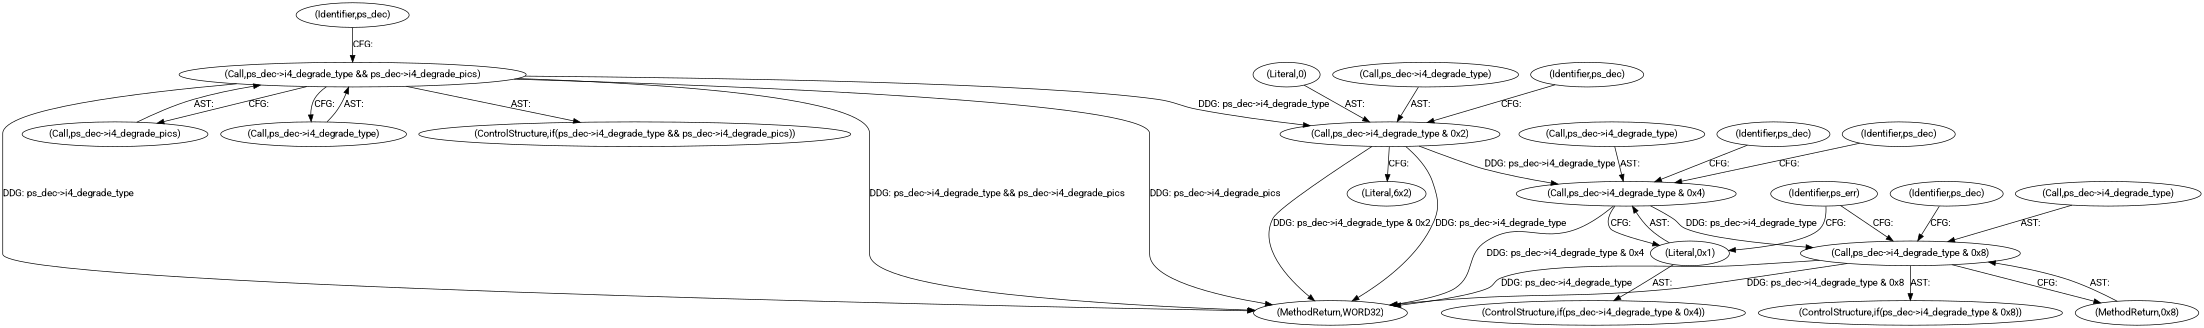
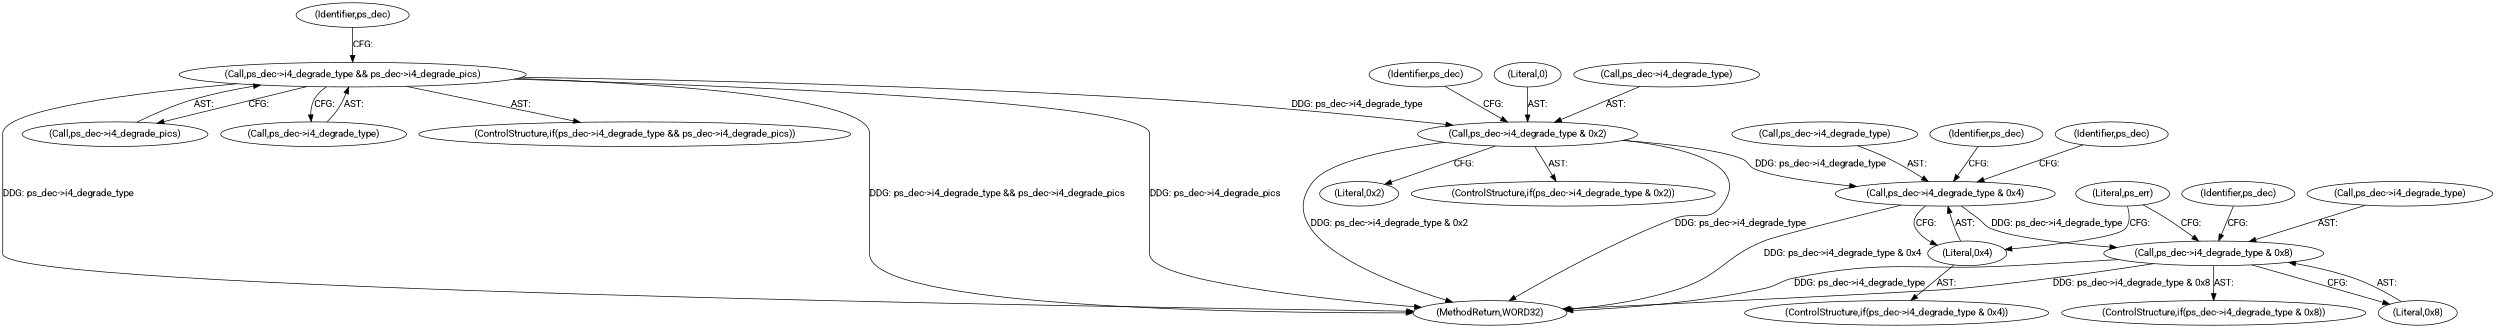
(1387, 194) -> (1359, 194)
none -> (1563, 194)
(1824, 194) -> (2123, 194)
(1690, 253) -> (1967, 253)
(2137, 313) -> (2418, 313)
